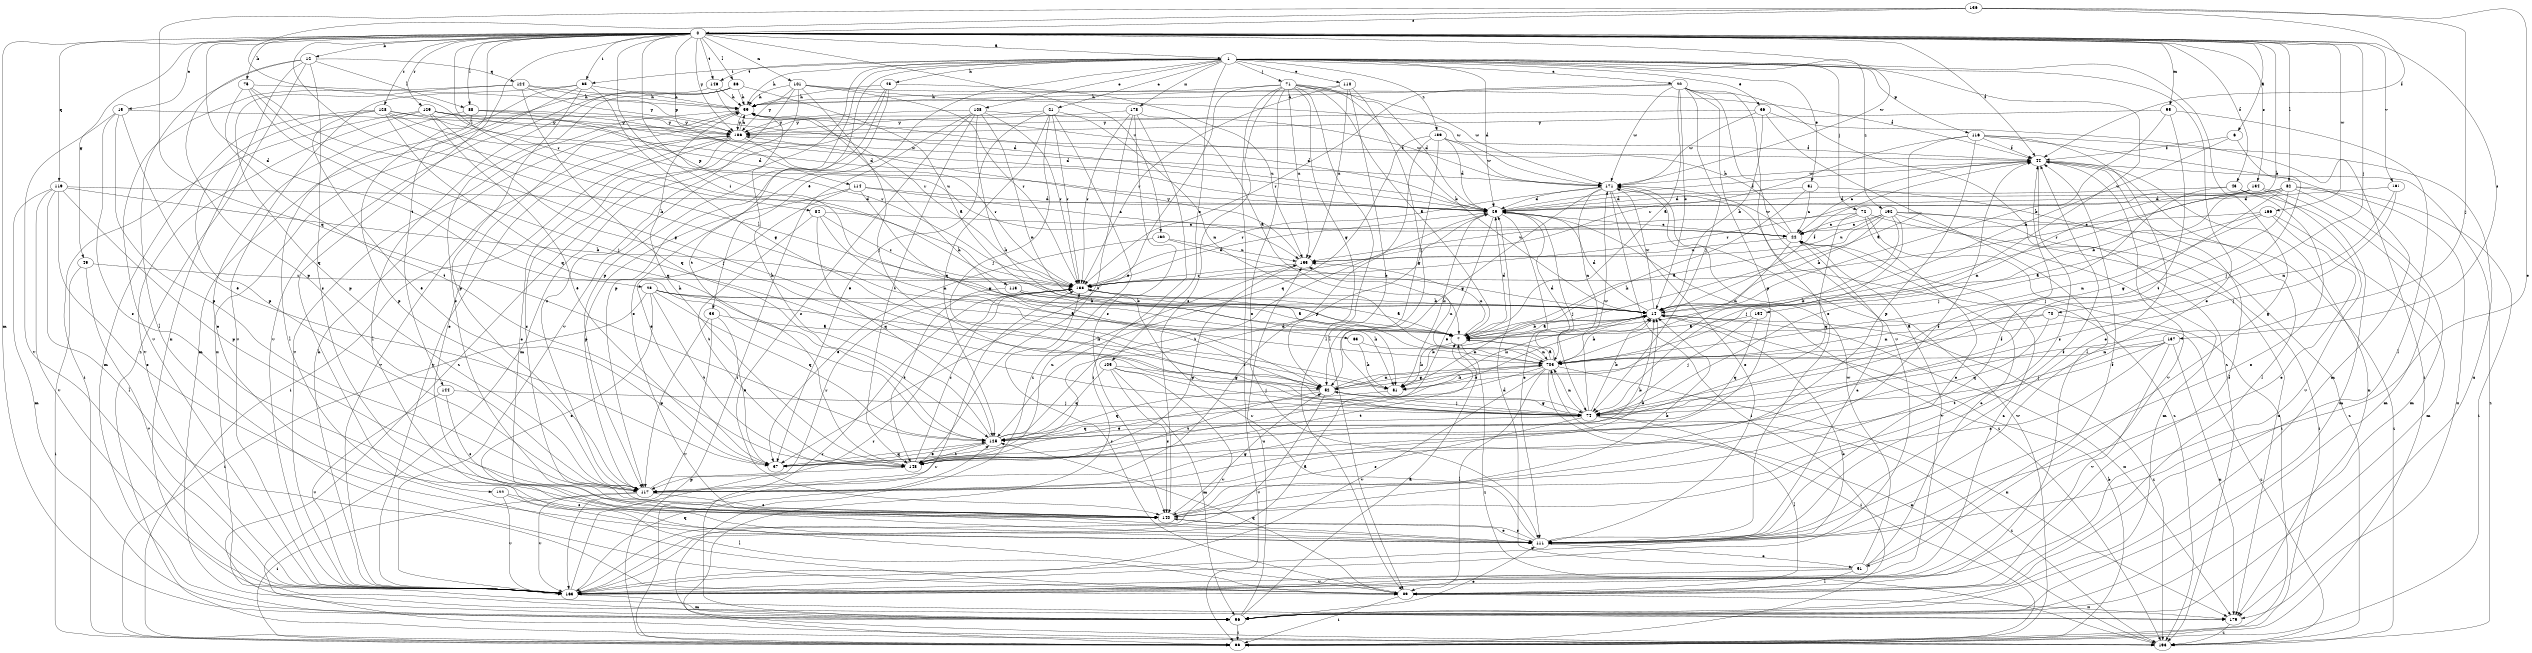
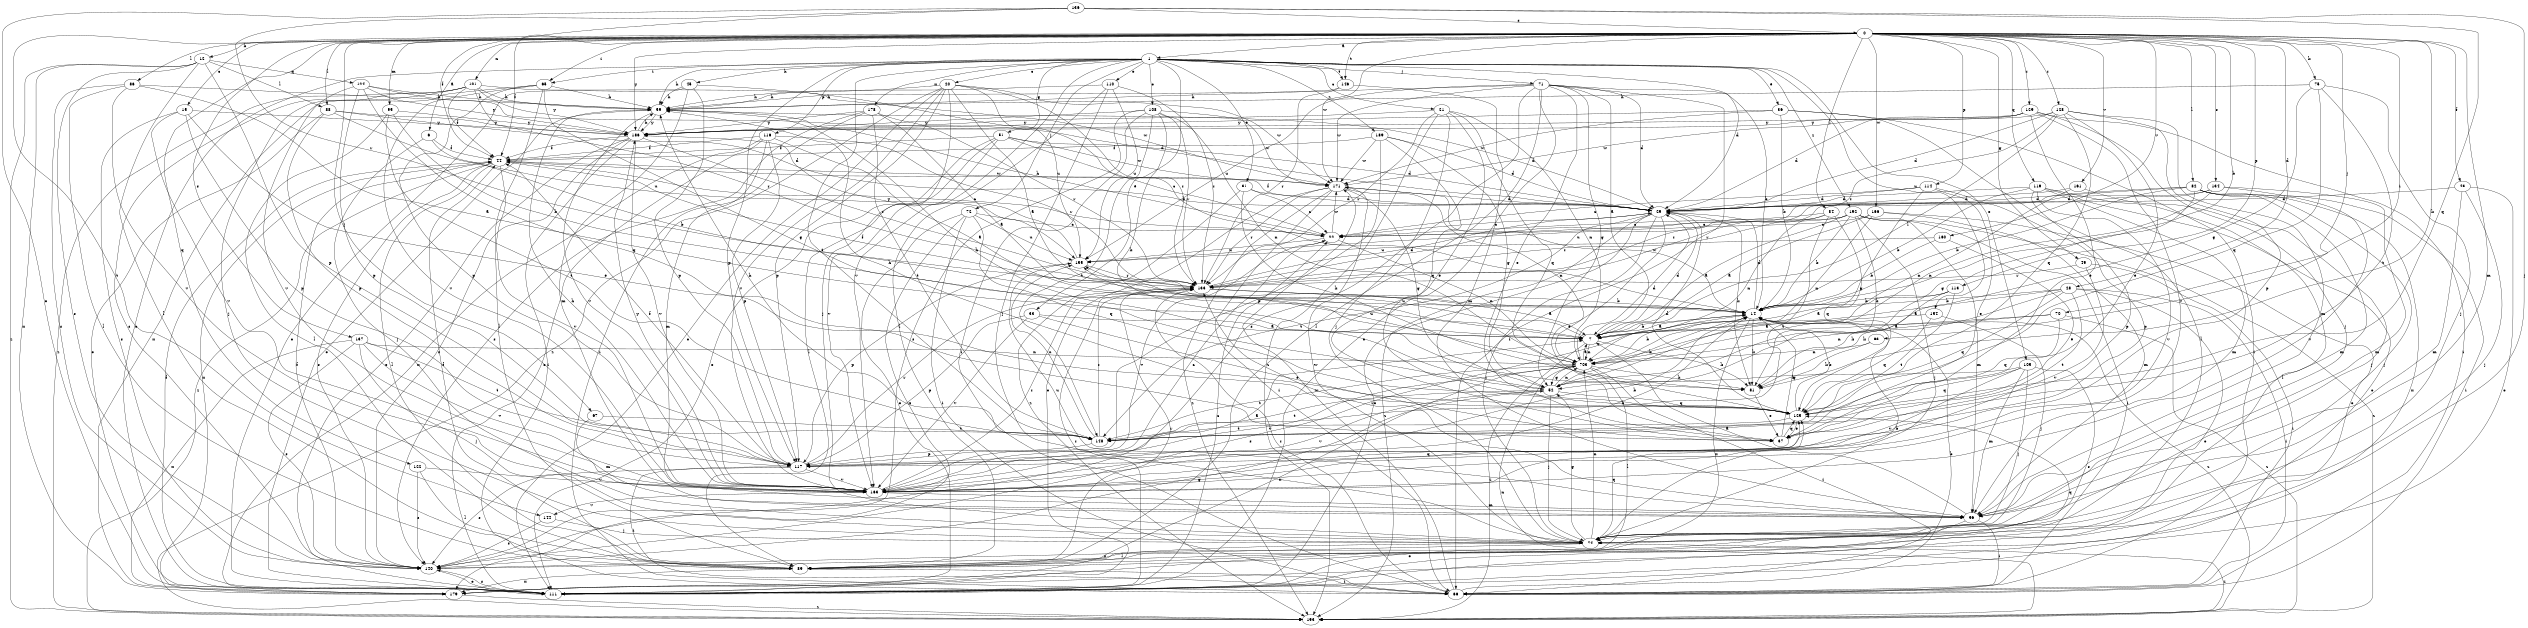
none -> (595, 416)
(1667, 416) -> (1251, 441)
(1699, 553) -> (721, 332)
(338, 559) -> (710, 495)
